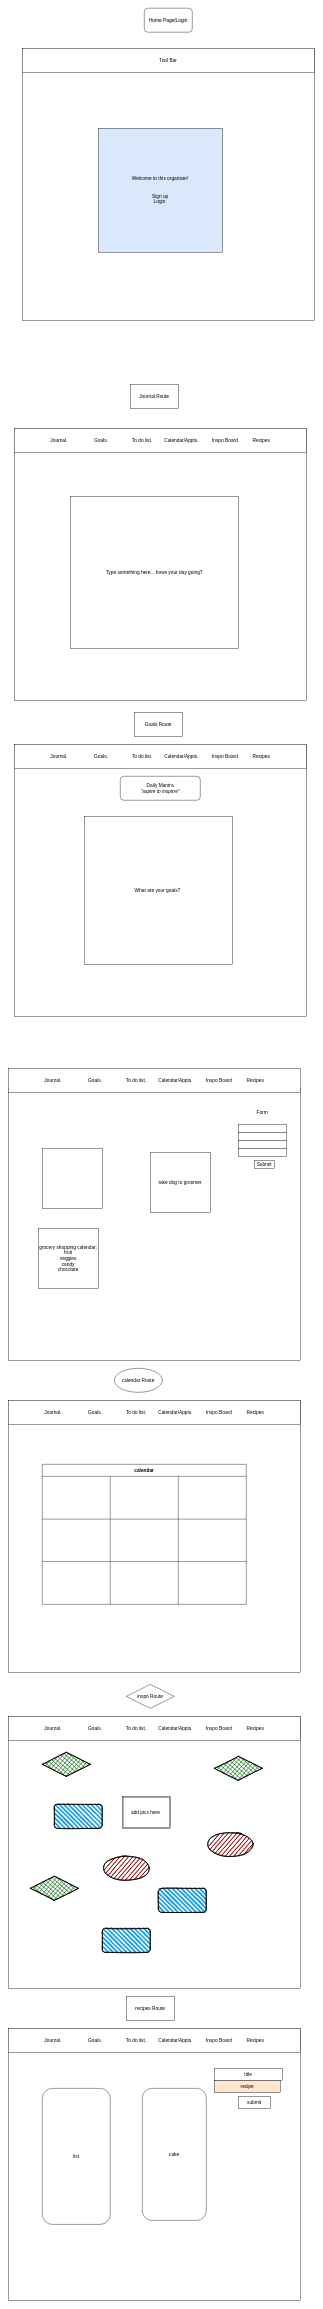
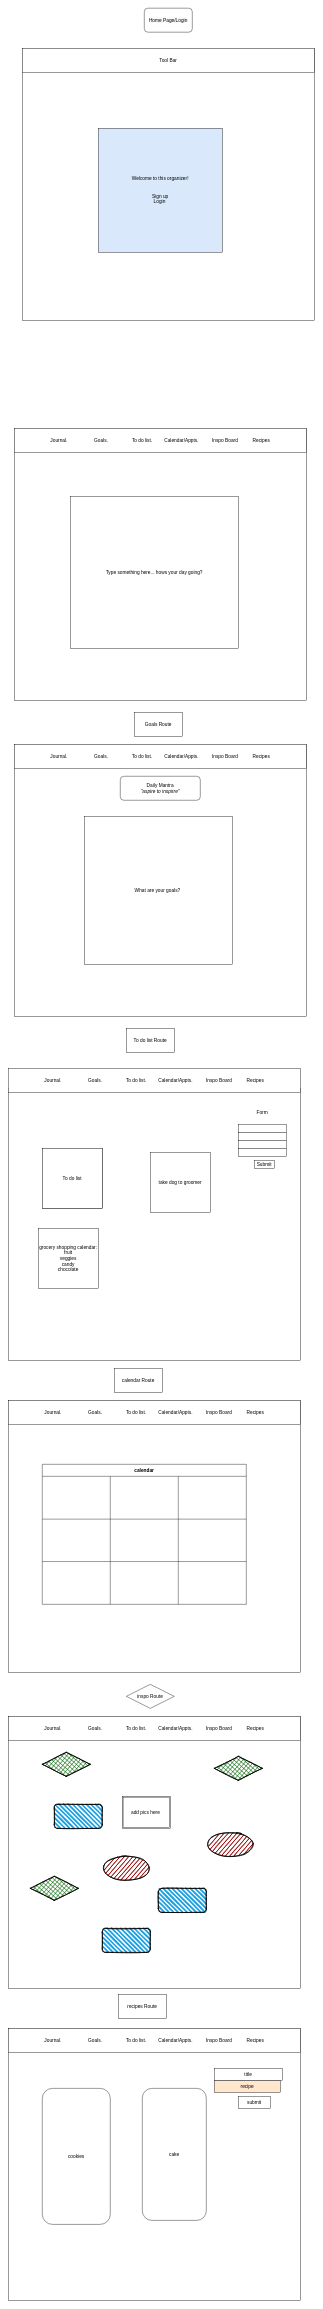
(154, 396) -> none
none -> (150, 1040)
none -> (72, 1178)
(138, 1380) -> (138, 1380)
(150, 2008) -> (142, 2006)
(76, 2156) -> (76, 2156)
